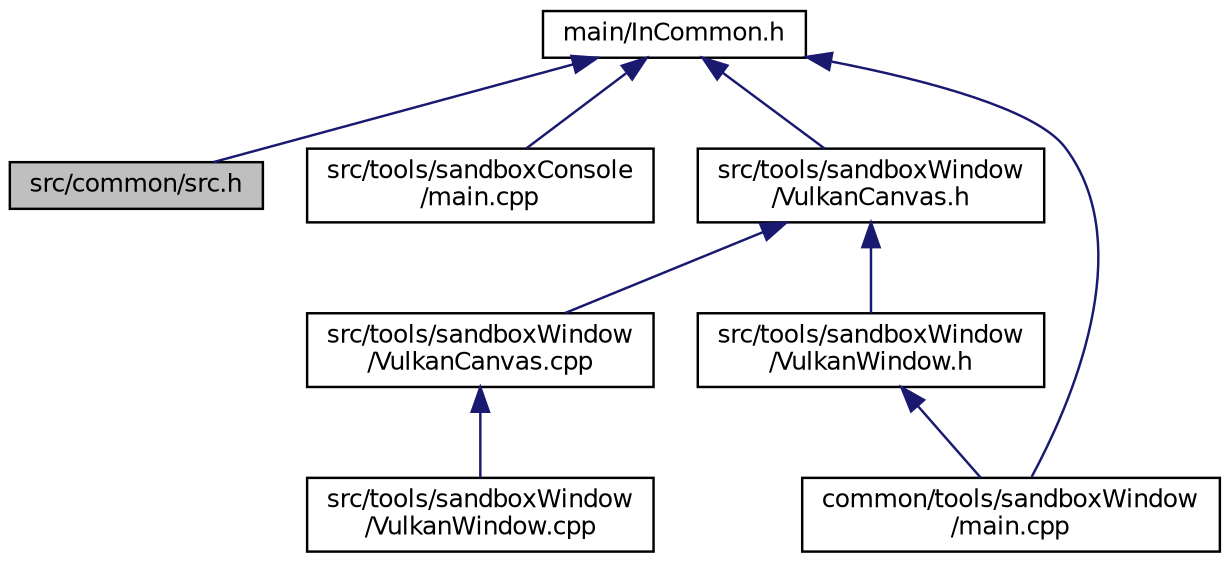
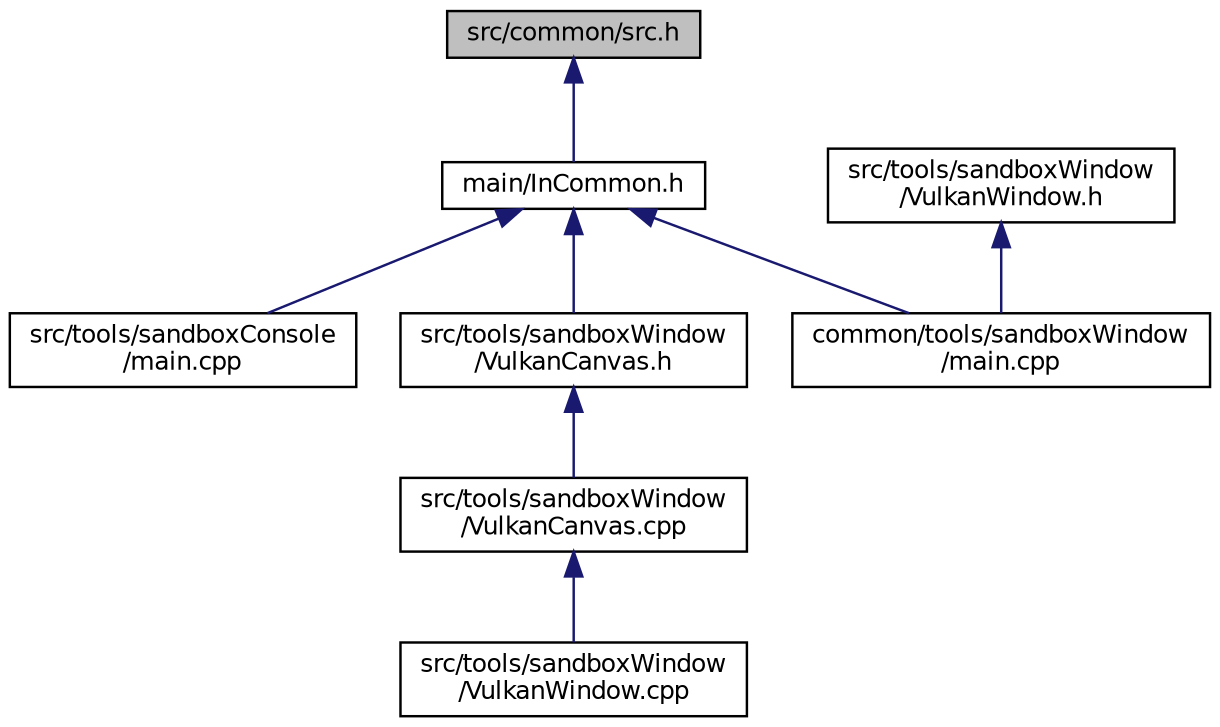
(393, 113) -> (574, 122)
(871, 280) -> none
